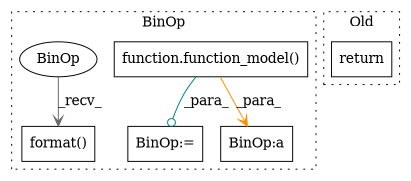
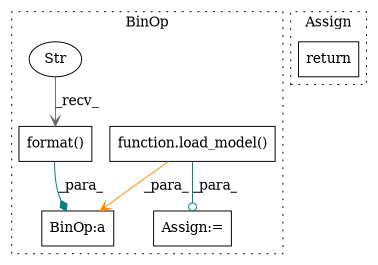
(362, 23) -> (329, 23)
(58, 59) -> (55, 59)
(211, 59) -> (192, 144)
(165, 144) -> (192, 228)
none -> (56, 182)
